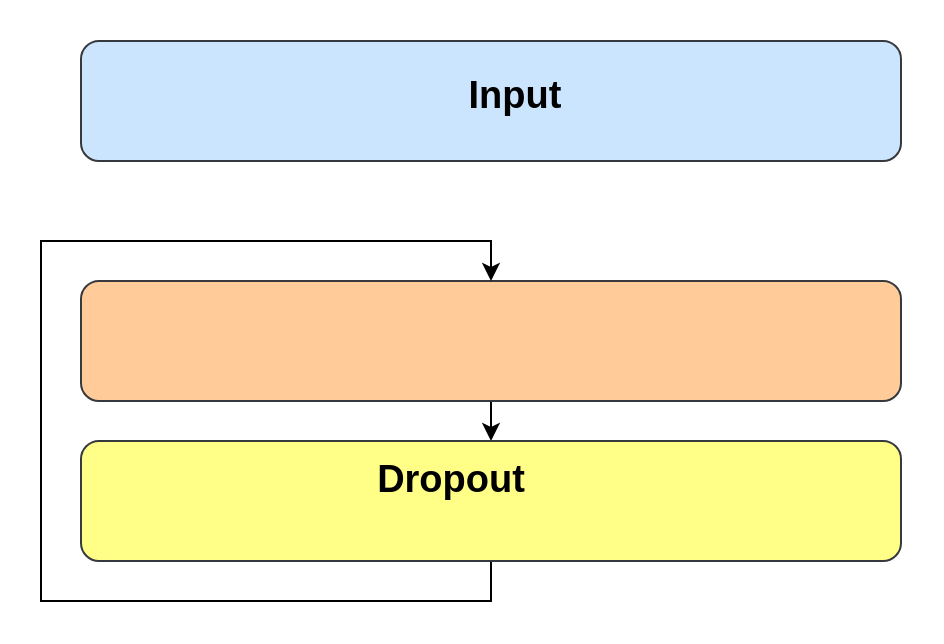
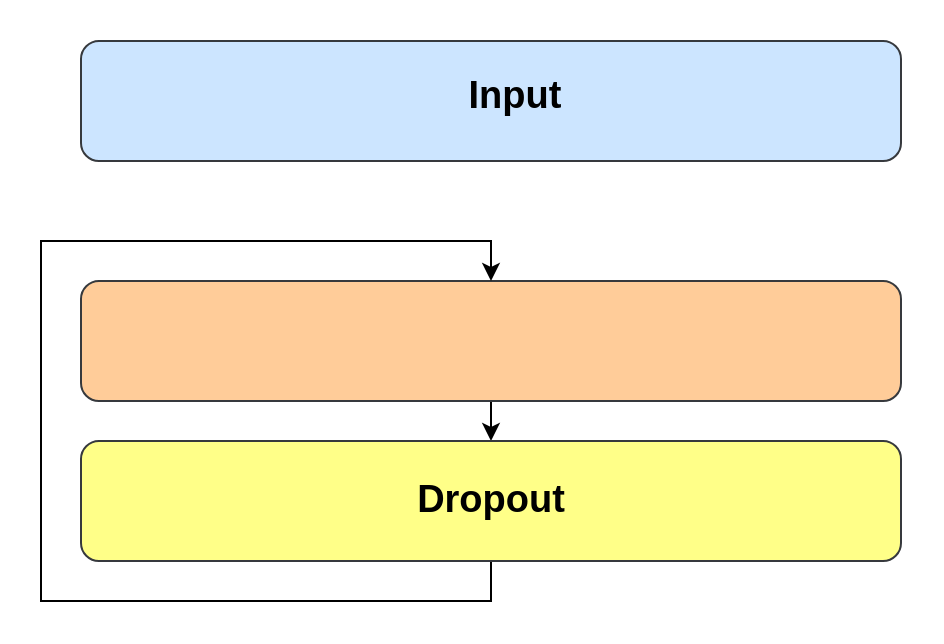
(451, 481) -> (491, 501)
